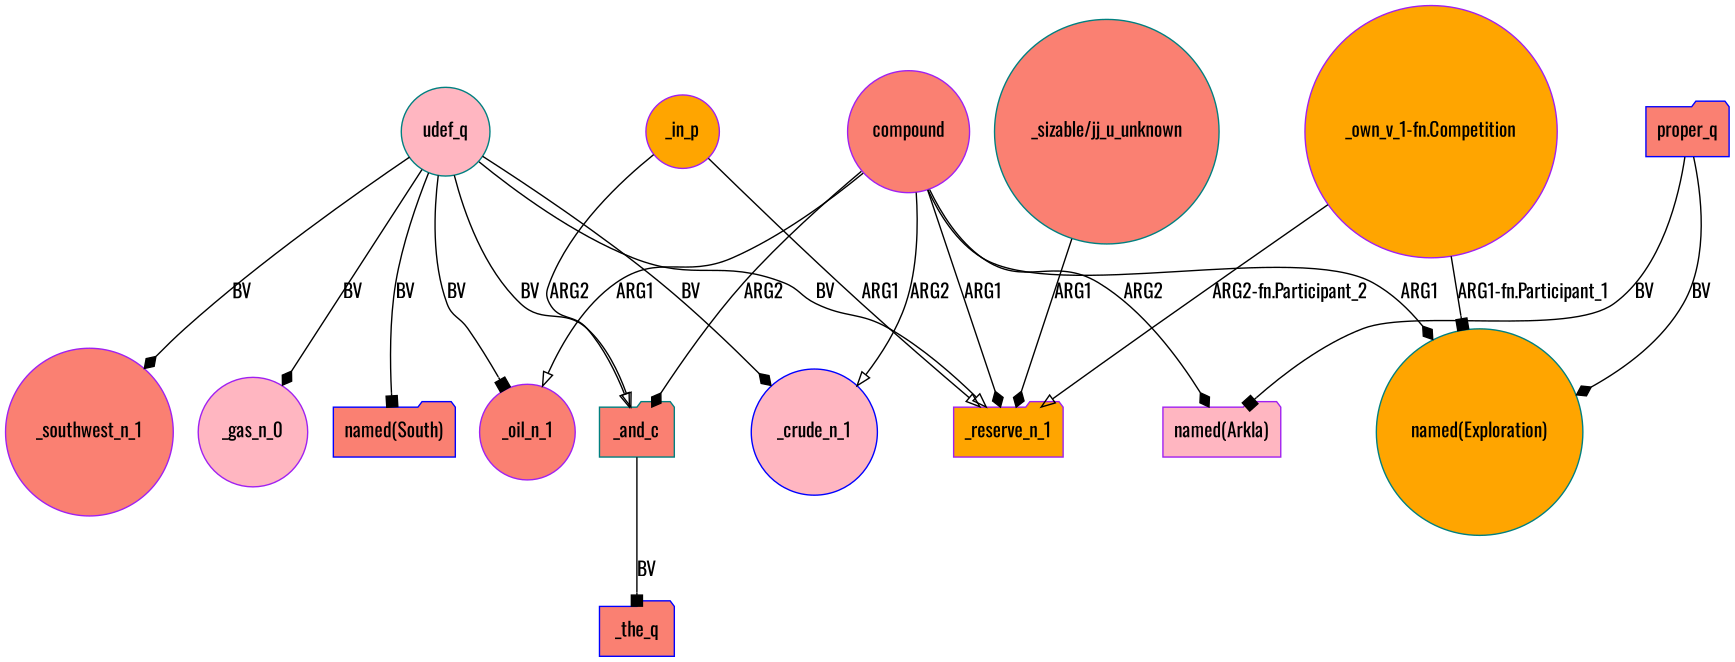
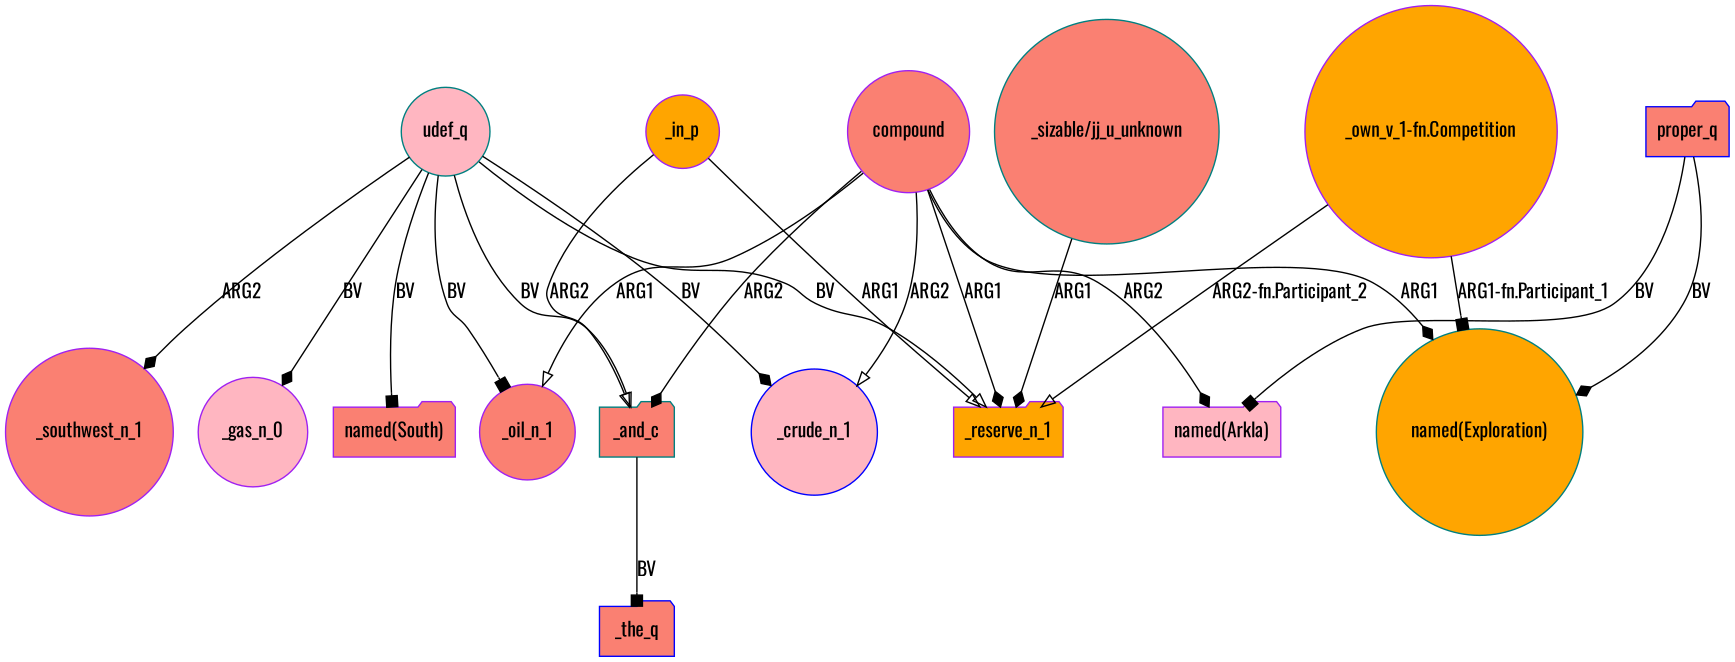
(242, 293) -> (242, 293)
(394, 432) -> (394, 432)
